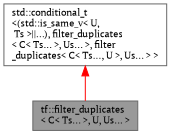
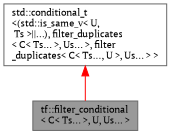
(85, 116) -> (85, 116)
